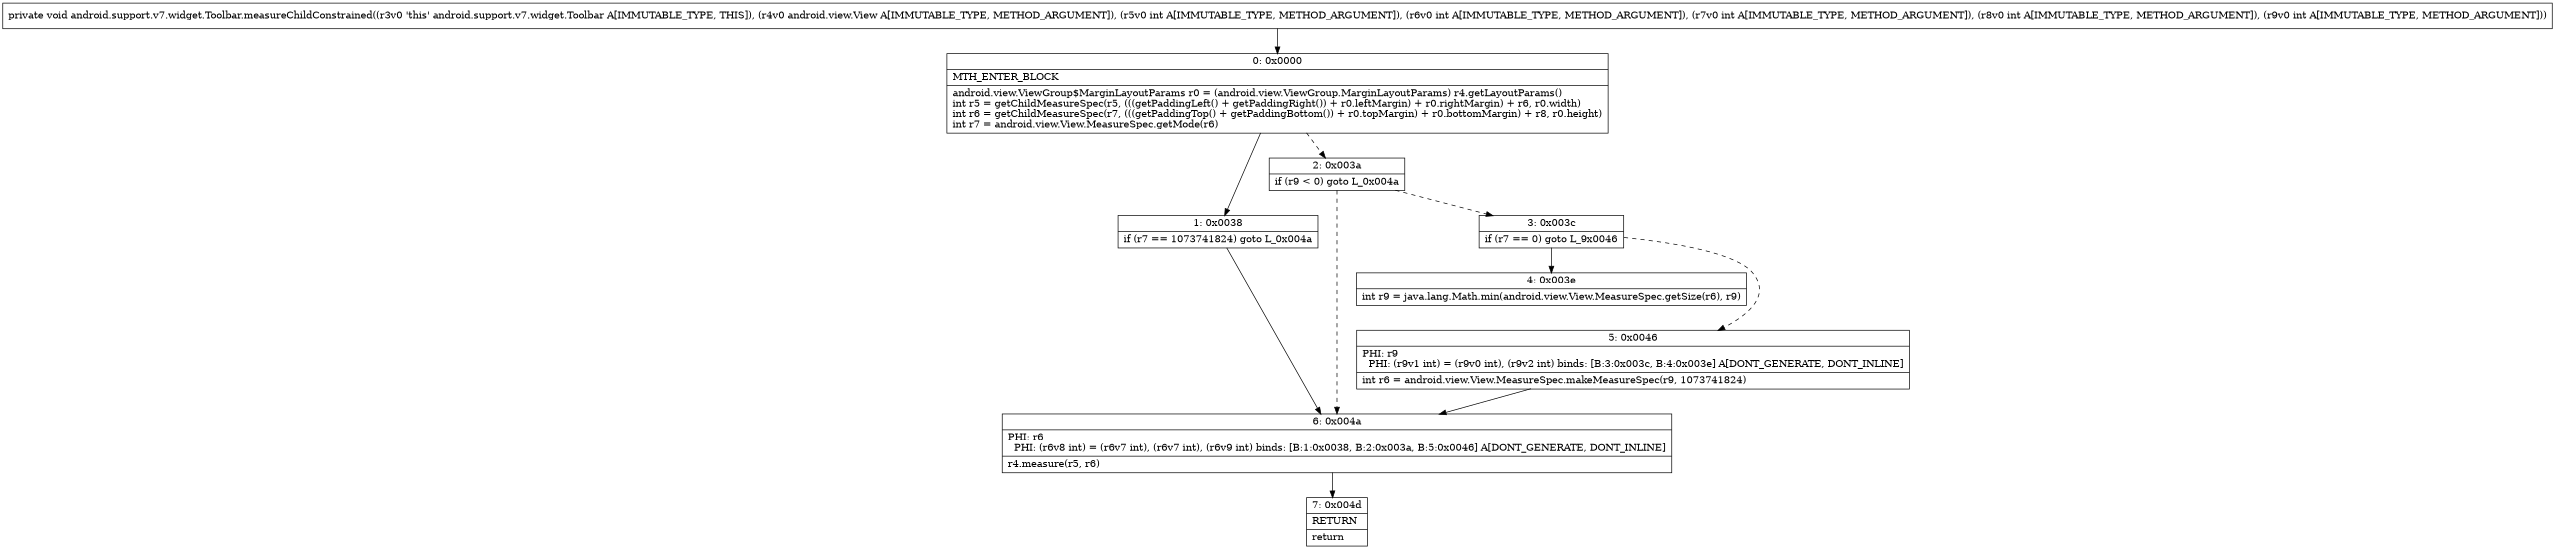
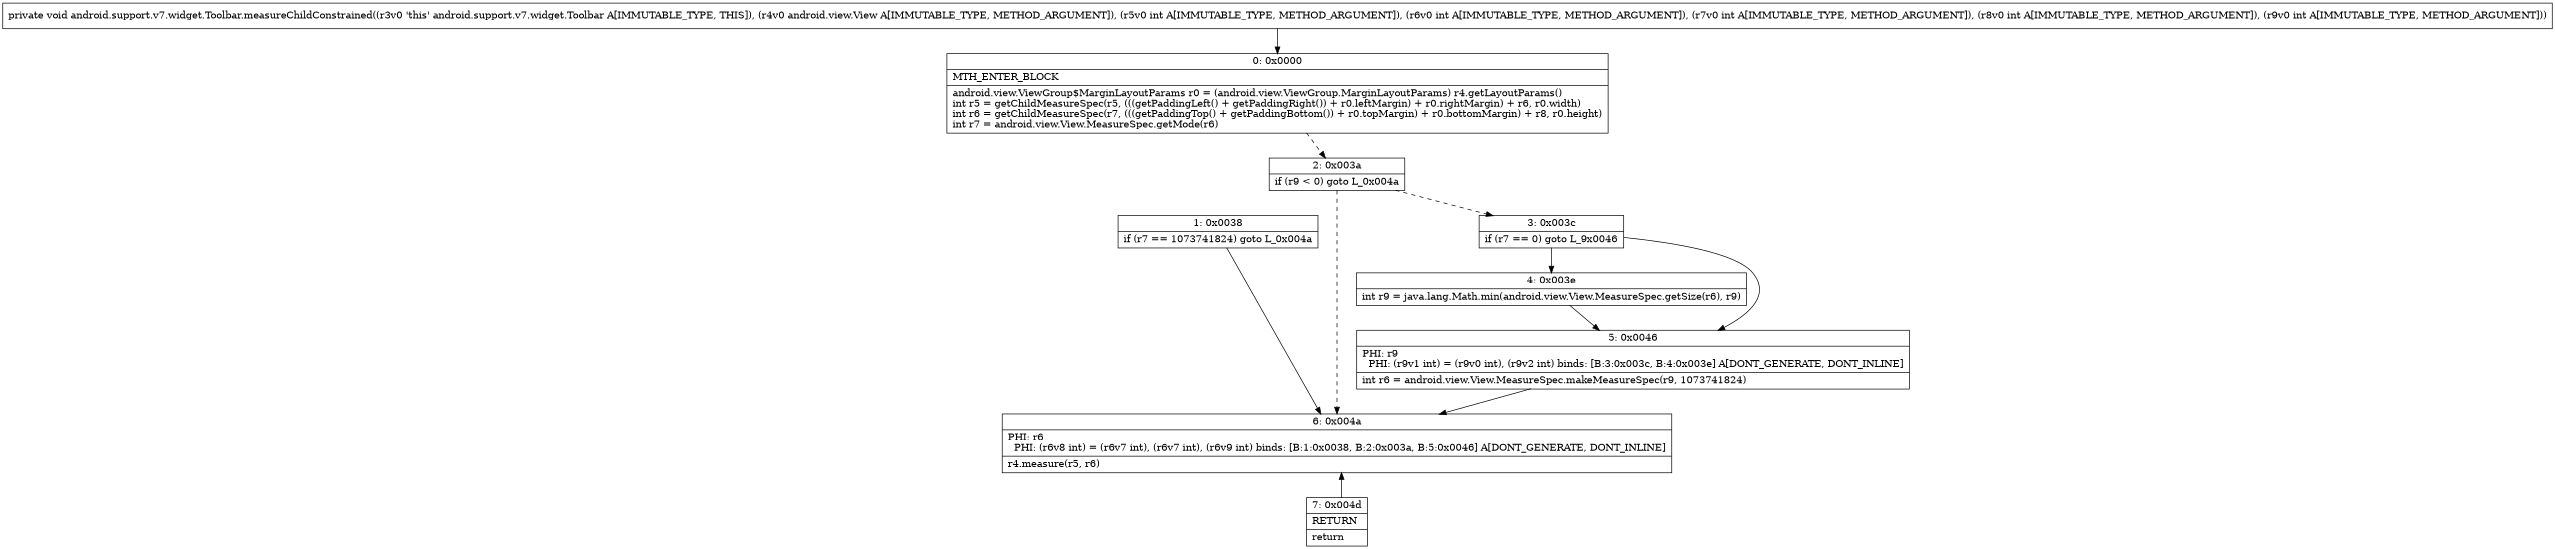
(1244, 171) -> none
(1726, 257) -> (1726, 257)
none -> (1582, 316)
(1332, 482) -> (1342, 489)
